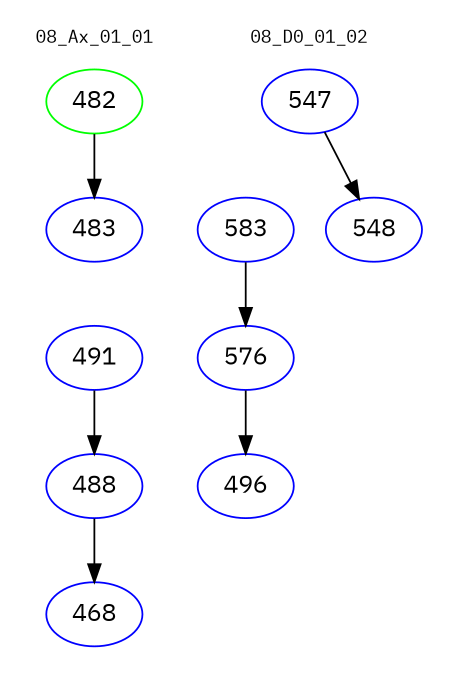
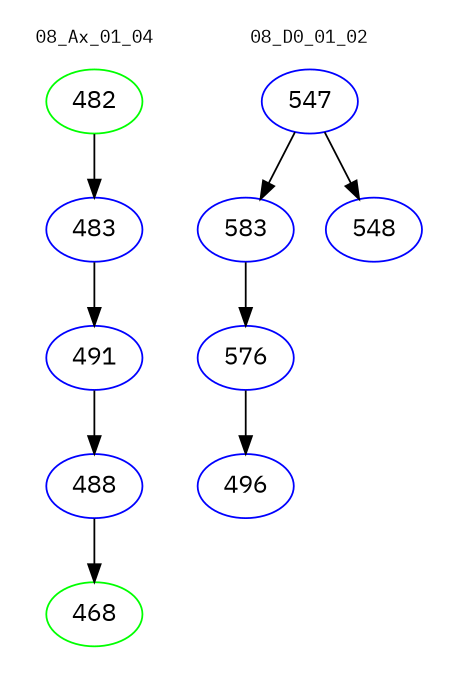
(95, 38) -> (95, 38)
none -> (282, 158)
none -> (94, 285)
(94, 614) -> (94, 614)
